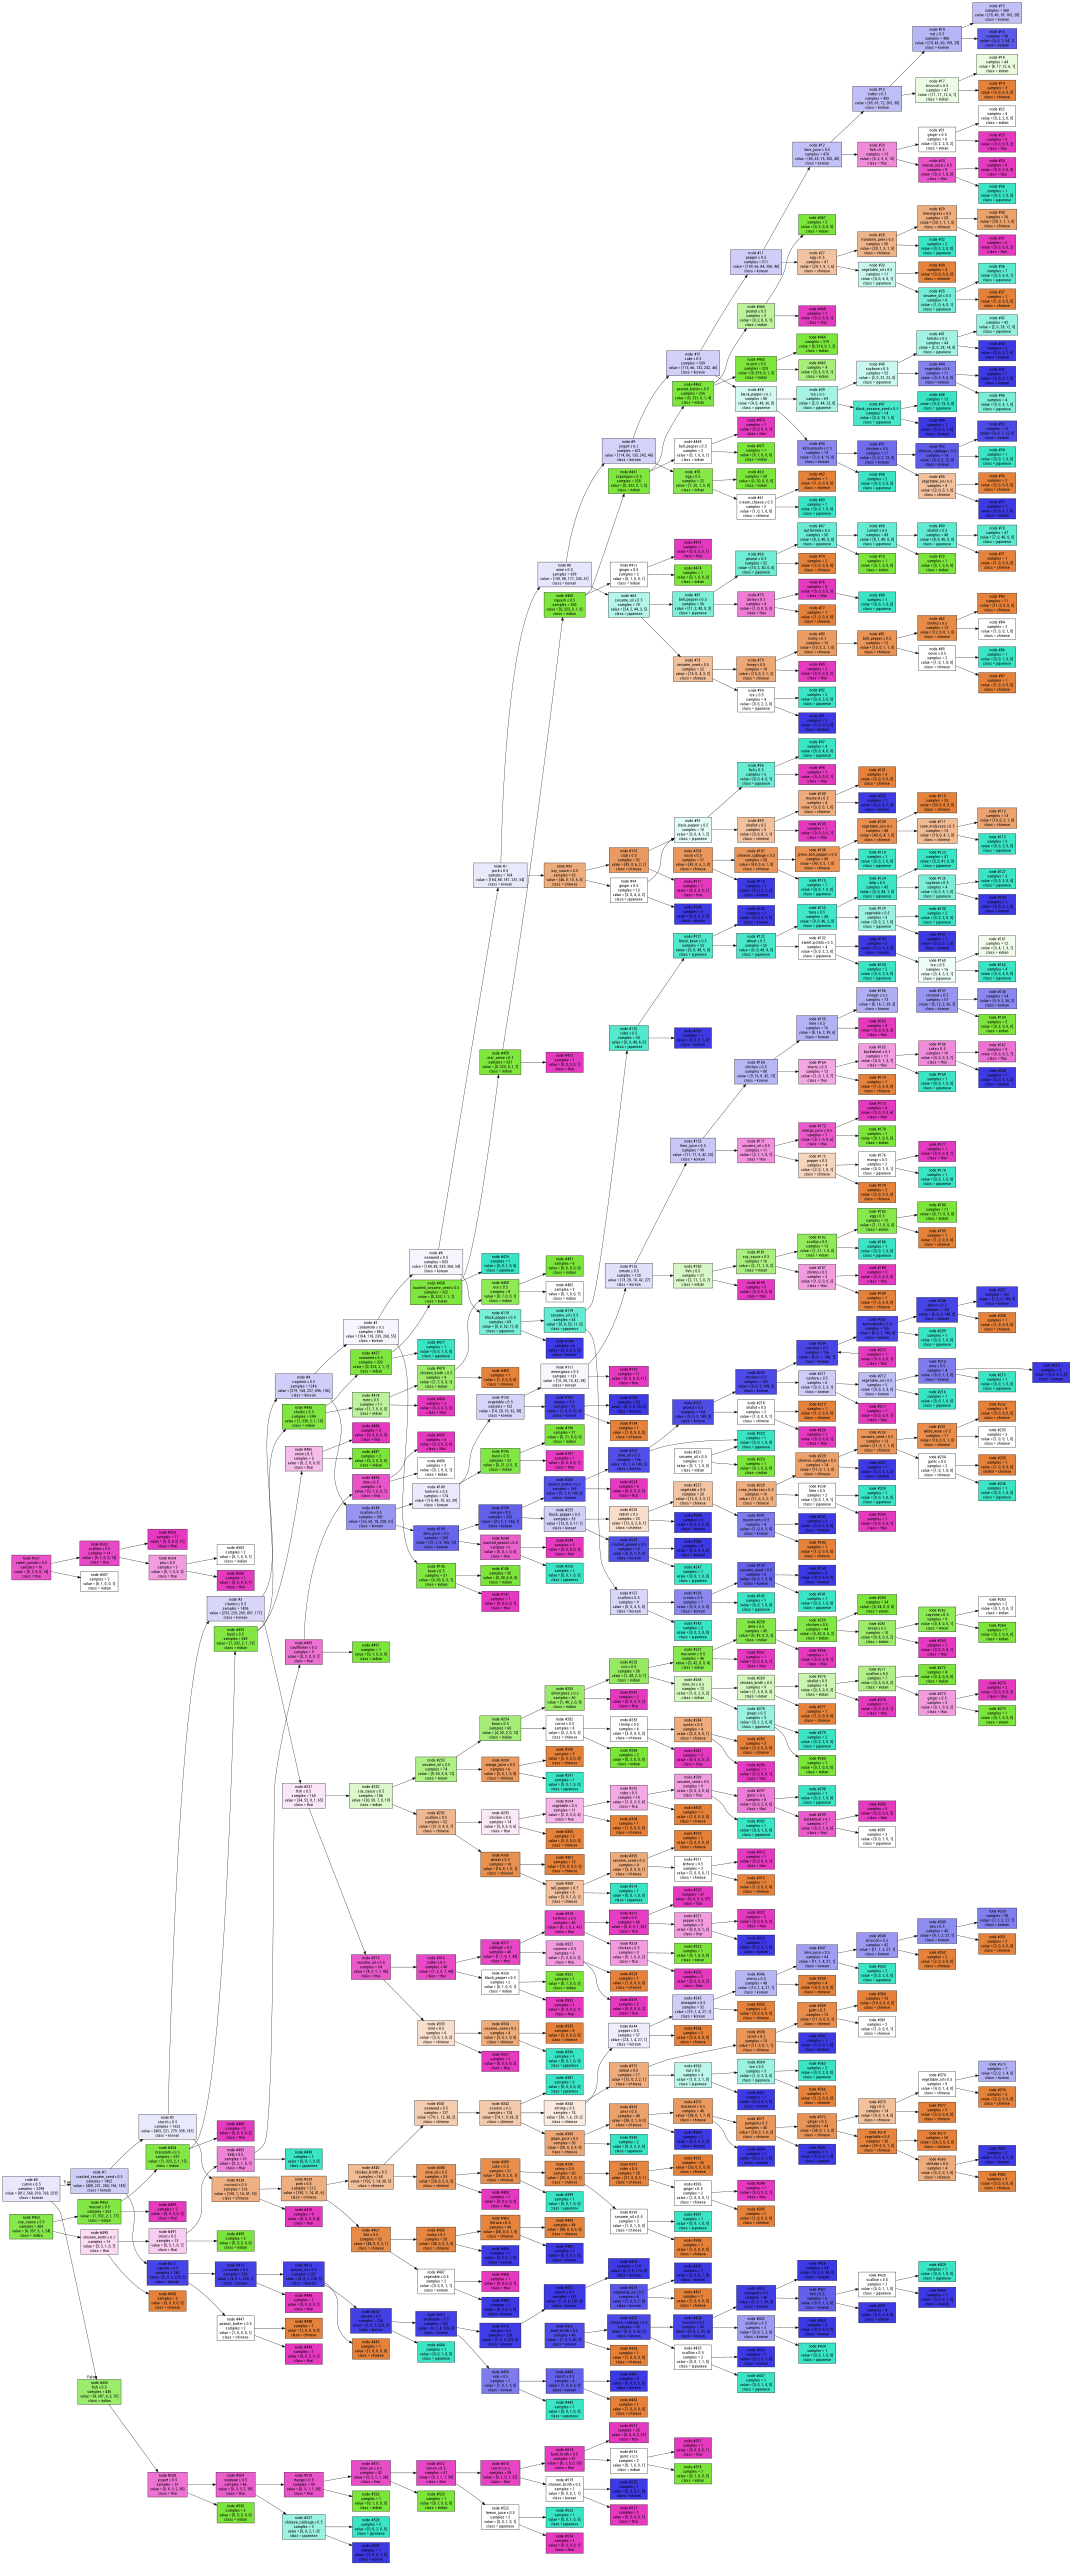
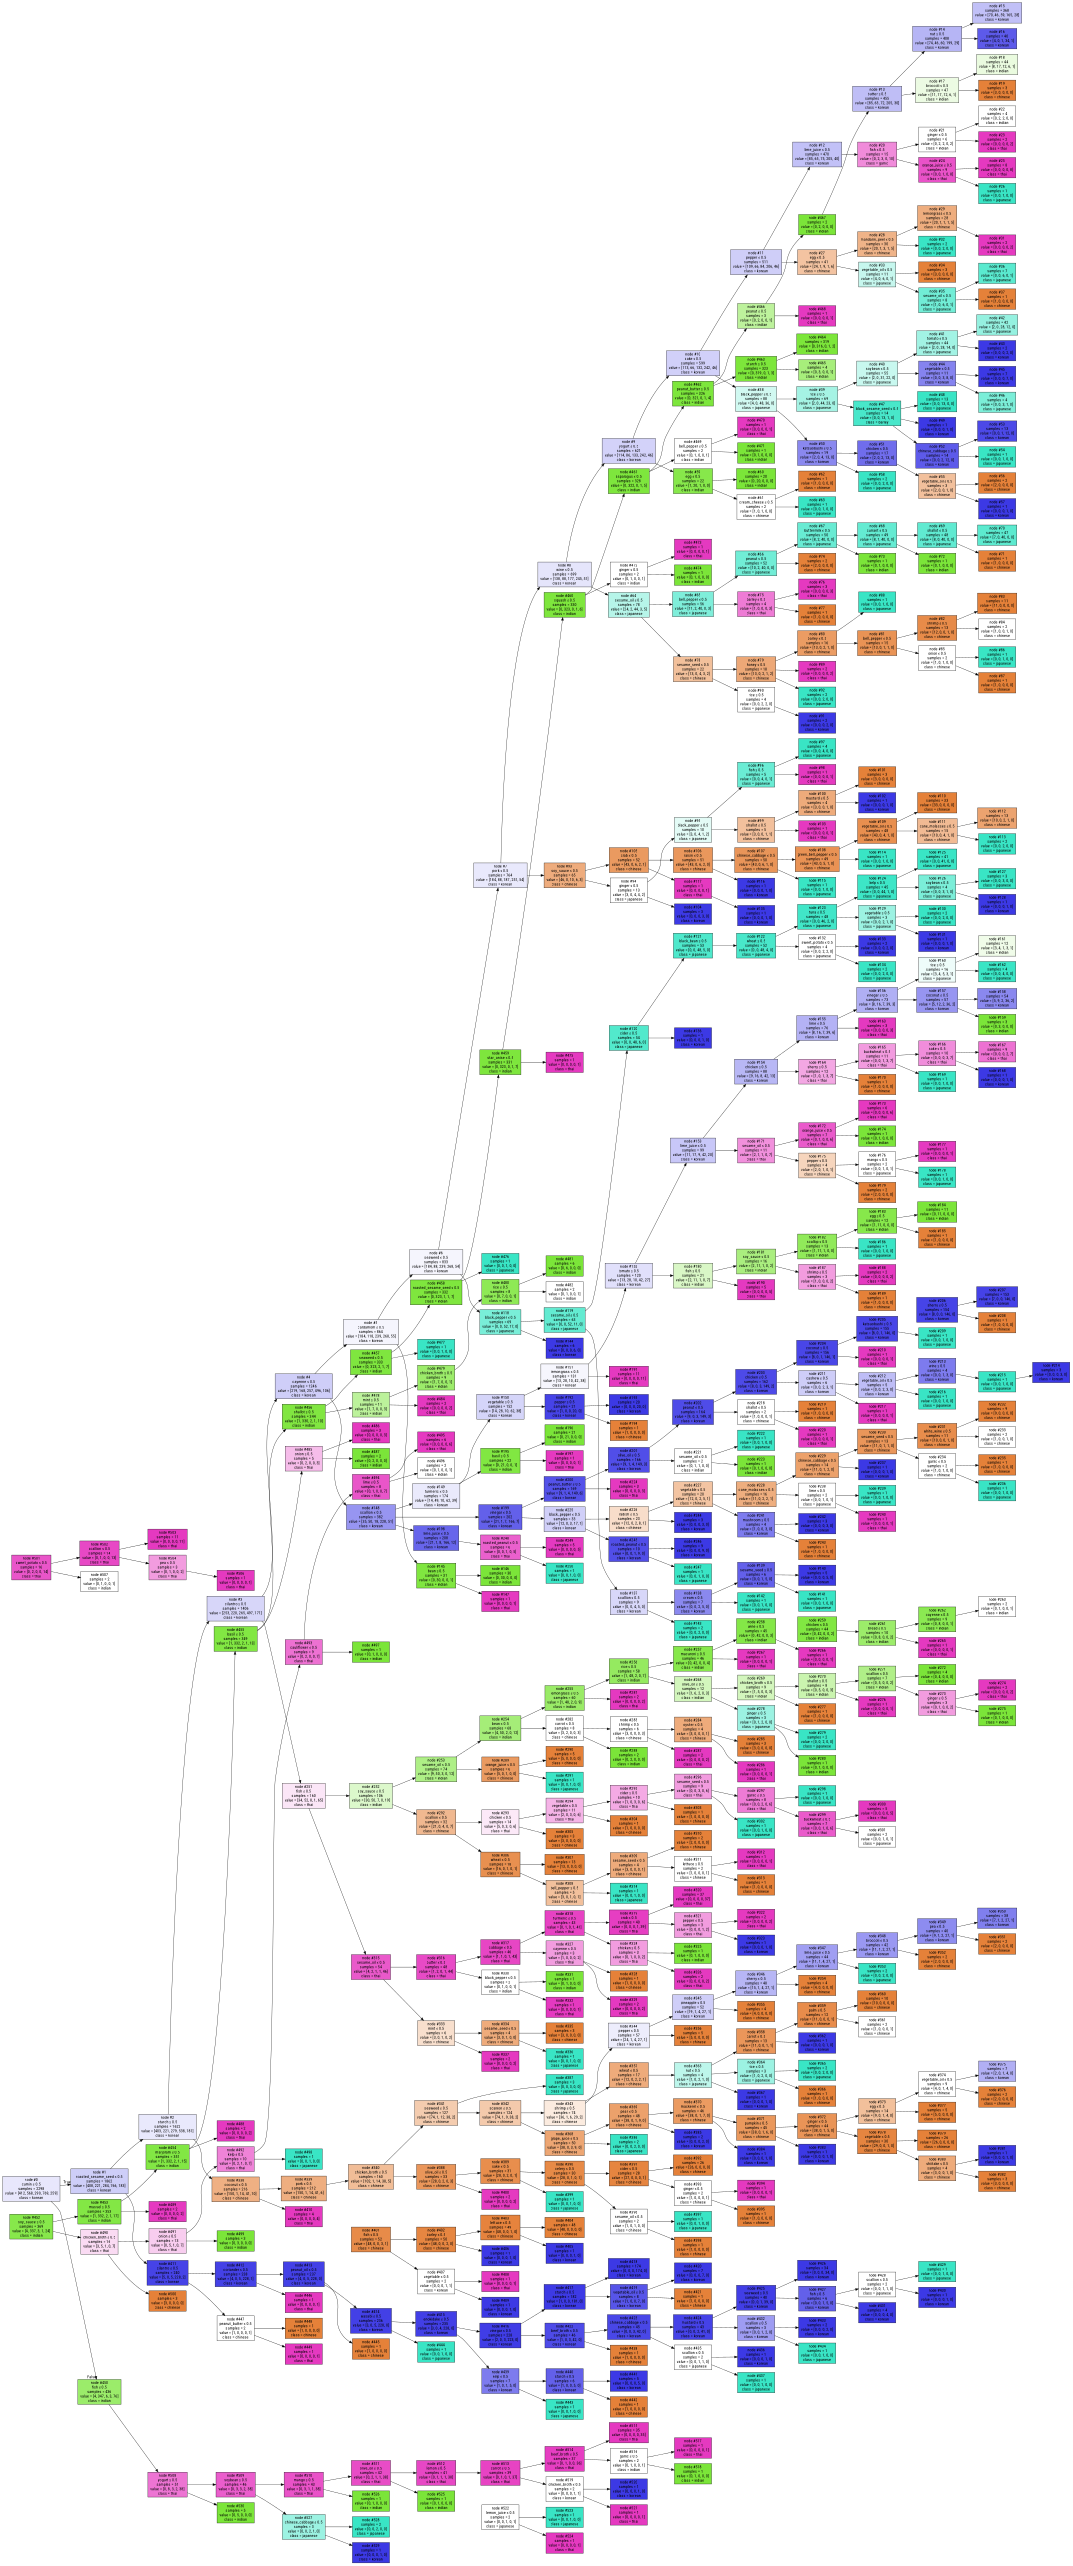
(846, 128) -> (844, 164)
(877, 163) -> (877, 163)
(997, 219) -> none
(877, 422) -> (877, 422)
(905, 454) -> (904, 434)
(846, 595) -> (849, 623)
(785, 698) -> (786, 683)
(660, 845) -> (659, 860)
(724, 931) -> (723, 901)
(906, 957) -> (907, 985)
none -> (906, 1000)
(906, 1320) -> none
(850, 1353) -> (847, 1357)
(993, 1368) -> (1023, 1377)
(500, 1378) -> none
(691, 1442) -> (660, 1461)
(997, 1472) -> (997, 1472)
none -> (723, 1494)
(467, 1528) -> (436, 1517)
(236, 1555) -> none
(877, 1605) -> none
(785, 1630) -> none
(997, 1632) -> none
(690, 2055) -> (723, 2059)
(532, 2099) -> (500, 2092)
(342, 2212) -> none
none -> (596, 2297)
none -> (531, 2336)
(470, 2493) -> none
